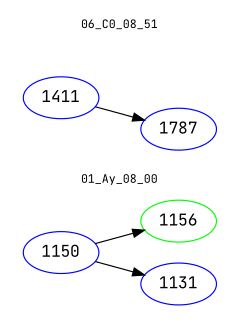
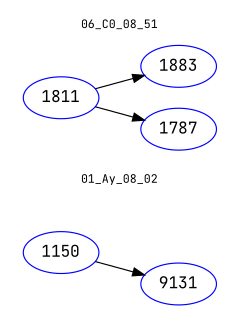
none -> (179, 66)
(61, 98) -> (61, 98)
(120, 180) -> (120, 180)
(179, 221) -> none
(179, 284) -> (179, 284)
